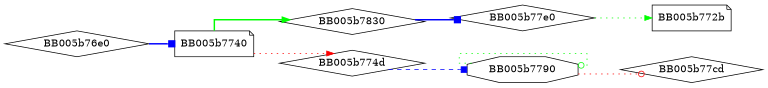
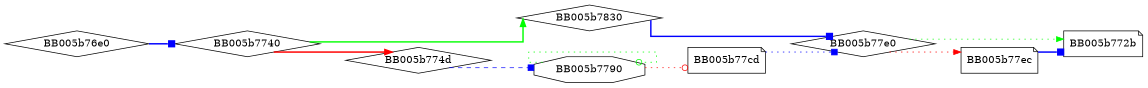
(214, 44) -> (247, 44)
none -> (798, 52)
(290, 53) -> (329, 52)
none -> (999, 60)
(692, 70) -> (727, 60)
